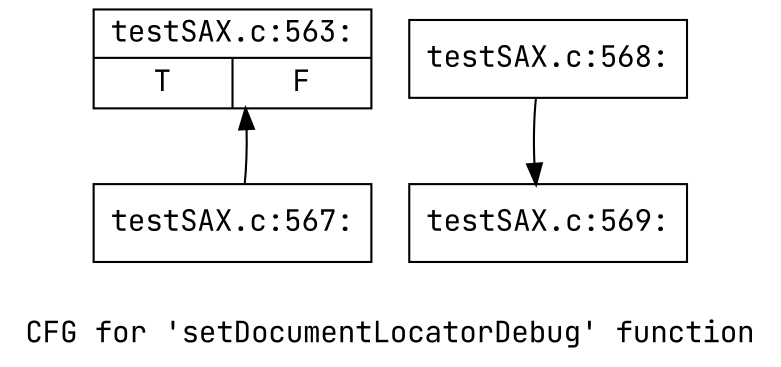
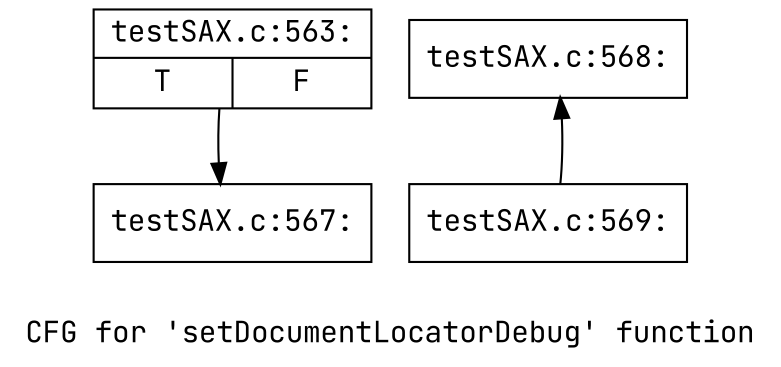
(534, 131) -> (562, 152)
(246, 157) -> (218, 136)
